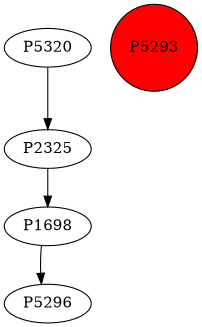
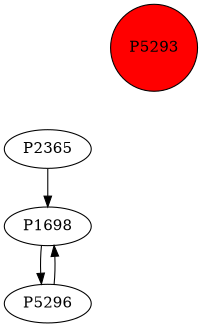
(48, 48) -> none
(48, 149) -> (48, 149)
none -> (55, 270)
